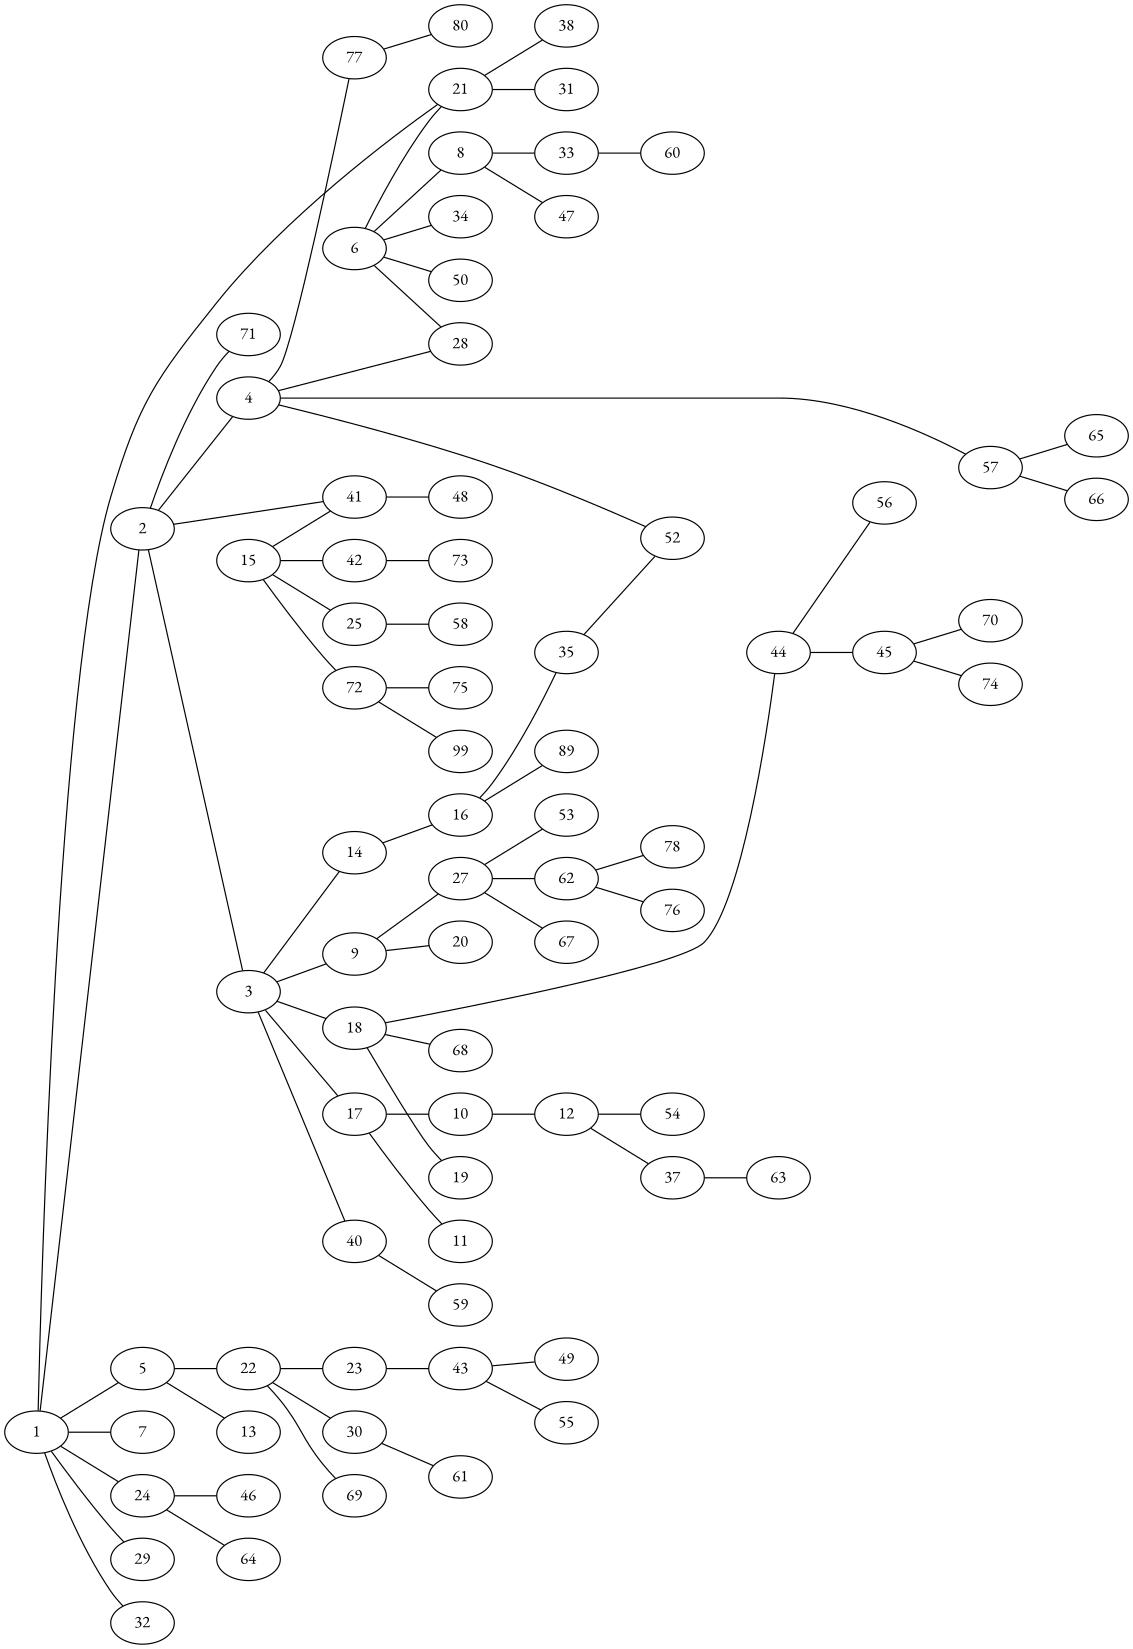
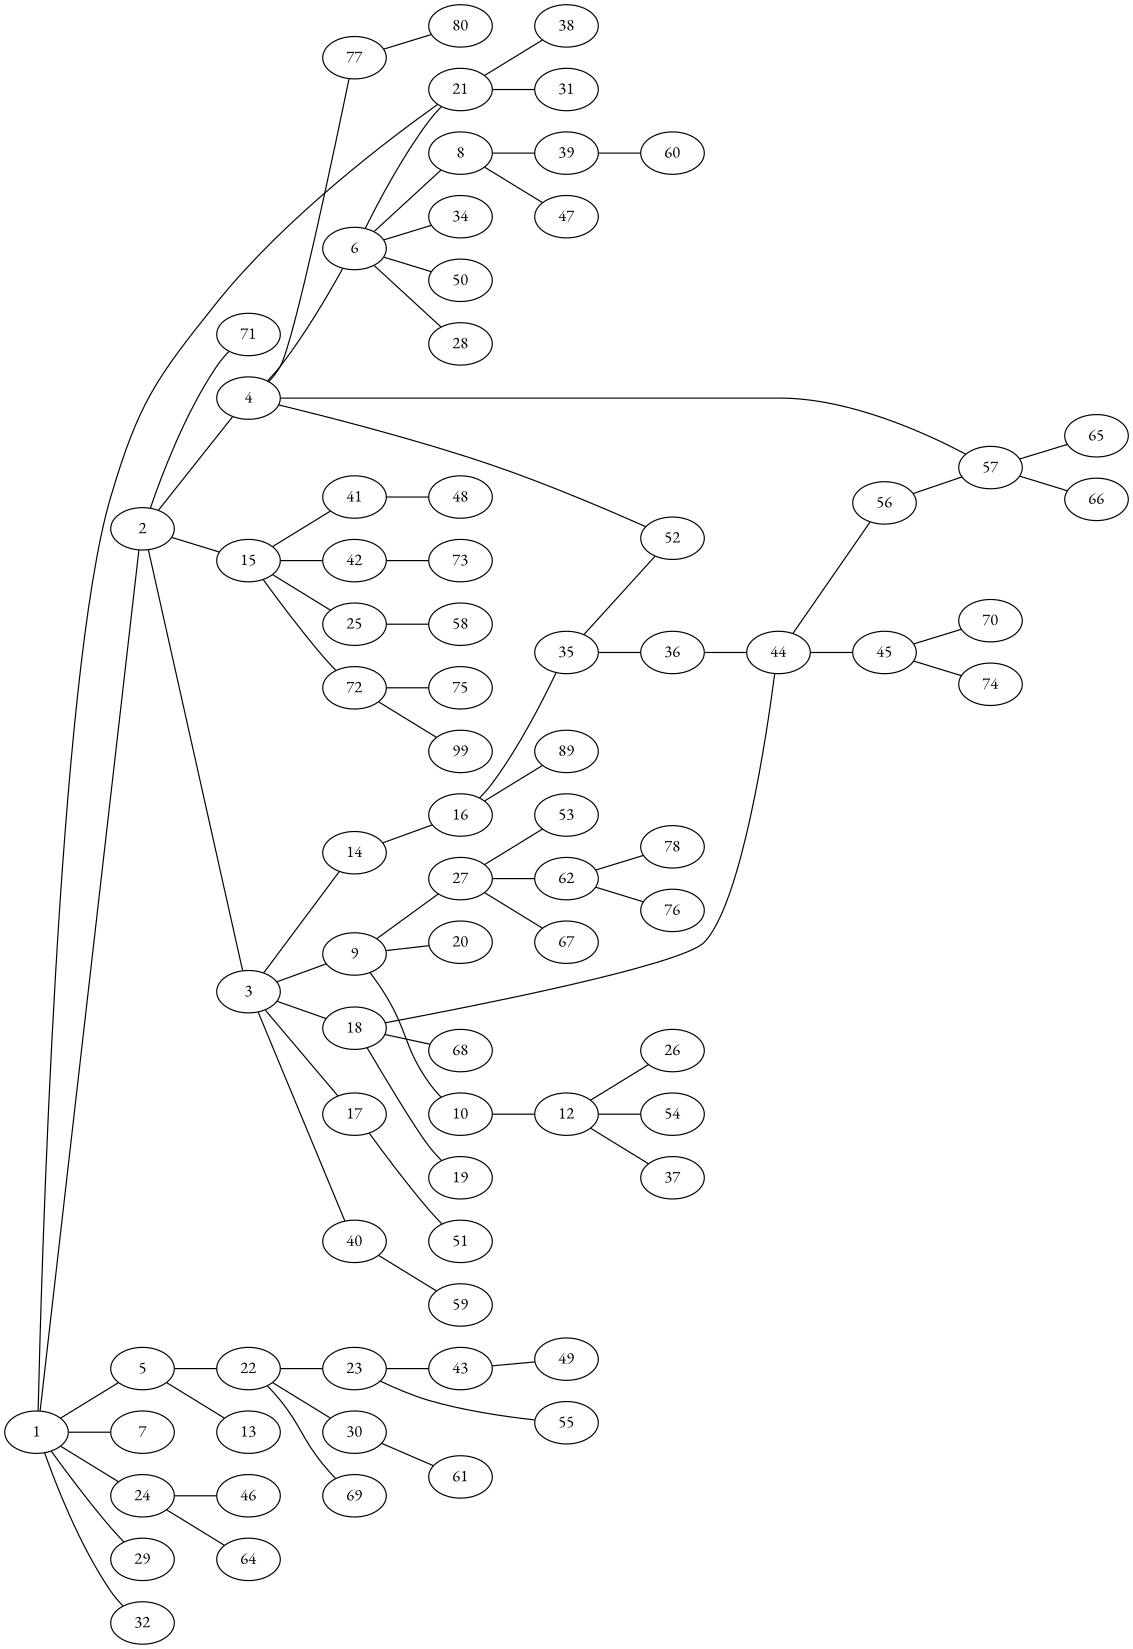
(567, 153) -> (567, 153)
(355, 371) -> (308, 327)
none -> (938, 485)
(249, 513) -> (196, 545)
none -> (673, 652)
none -> (673, 1051)
(416, 1114) -> (402, 1029)
(779, 1178) -> none
(461, 1241) -> (461, 1241)
(514, 1396) -> (456, 1407)
